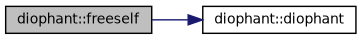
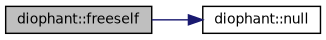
(279, 20) -> (262, 20)
